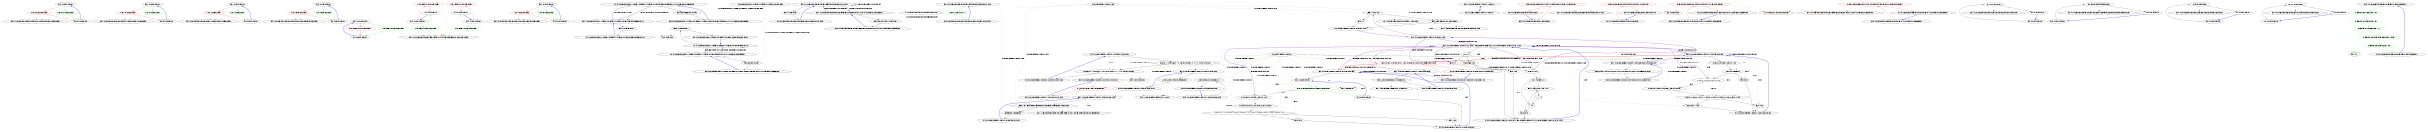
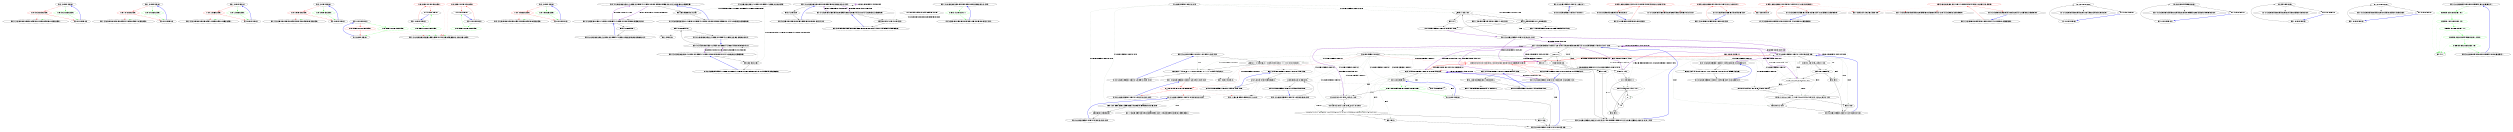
(1413, 72) -> (1500, 72)
